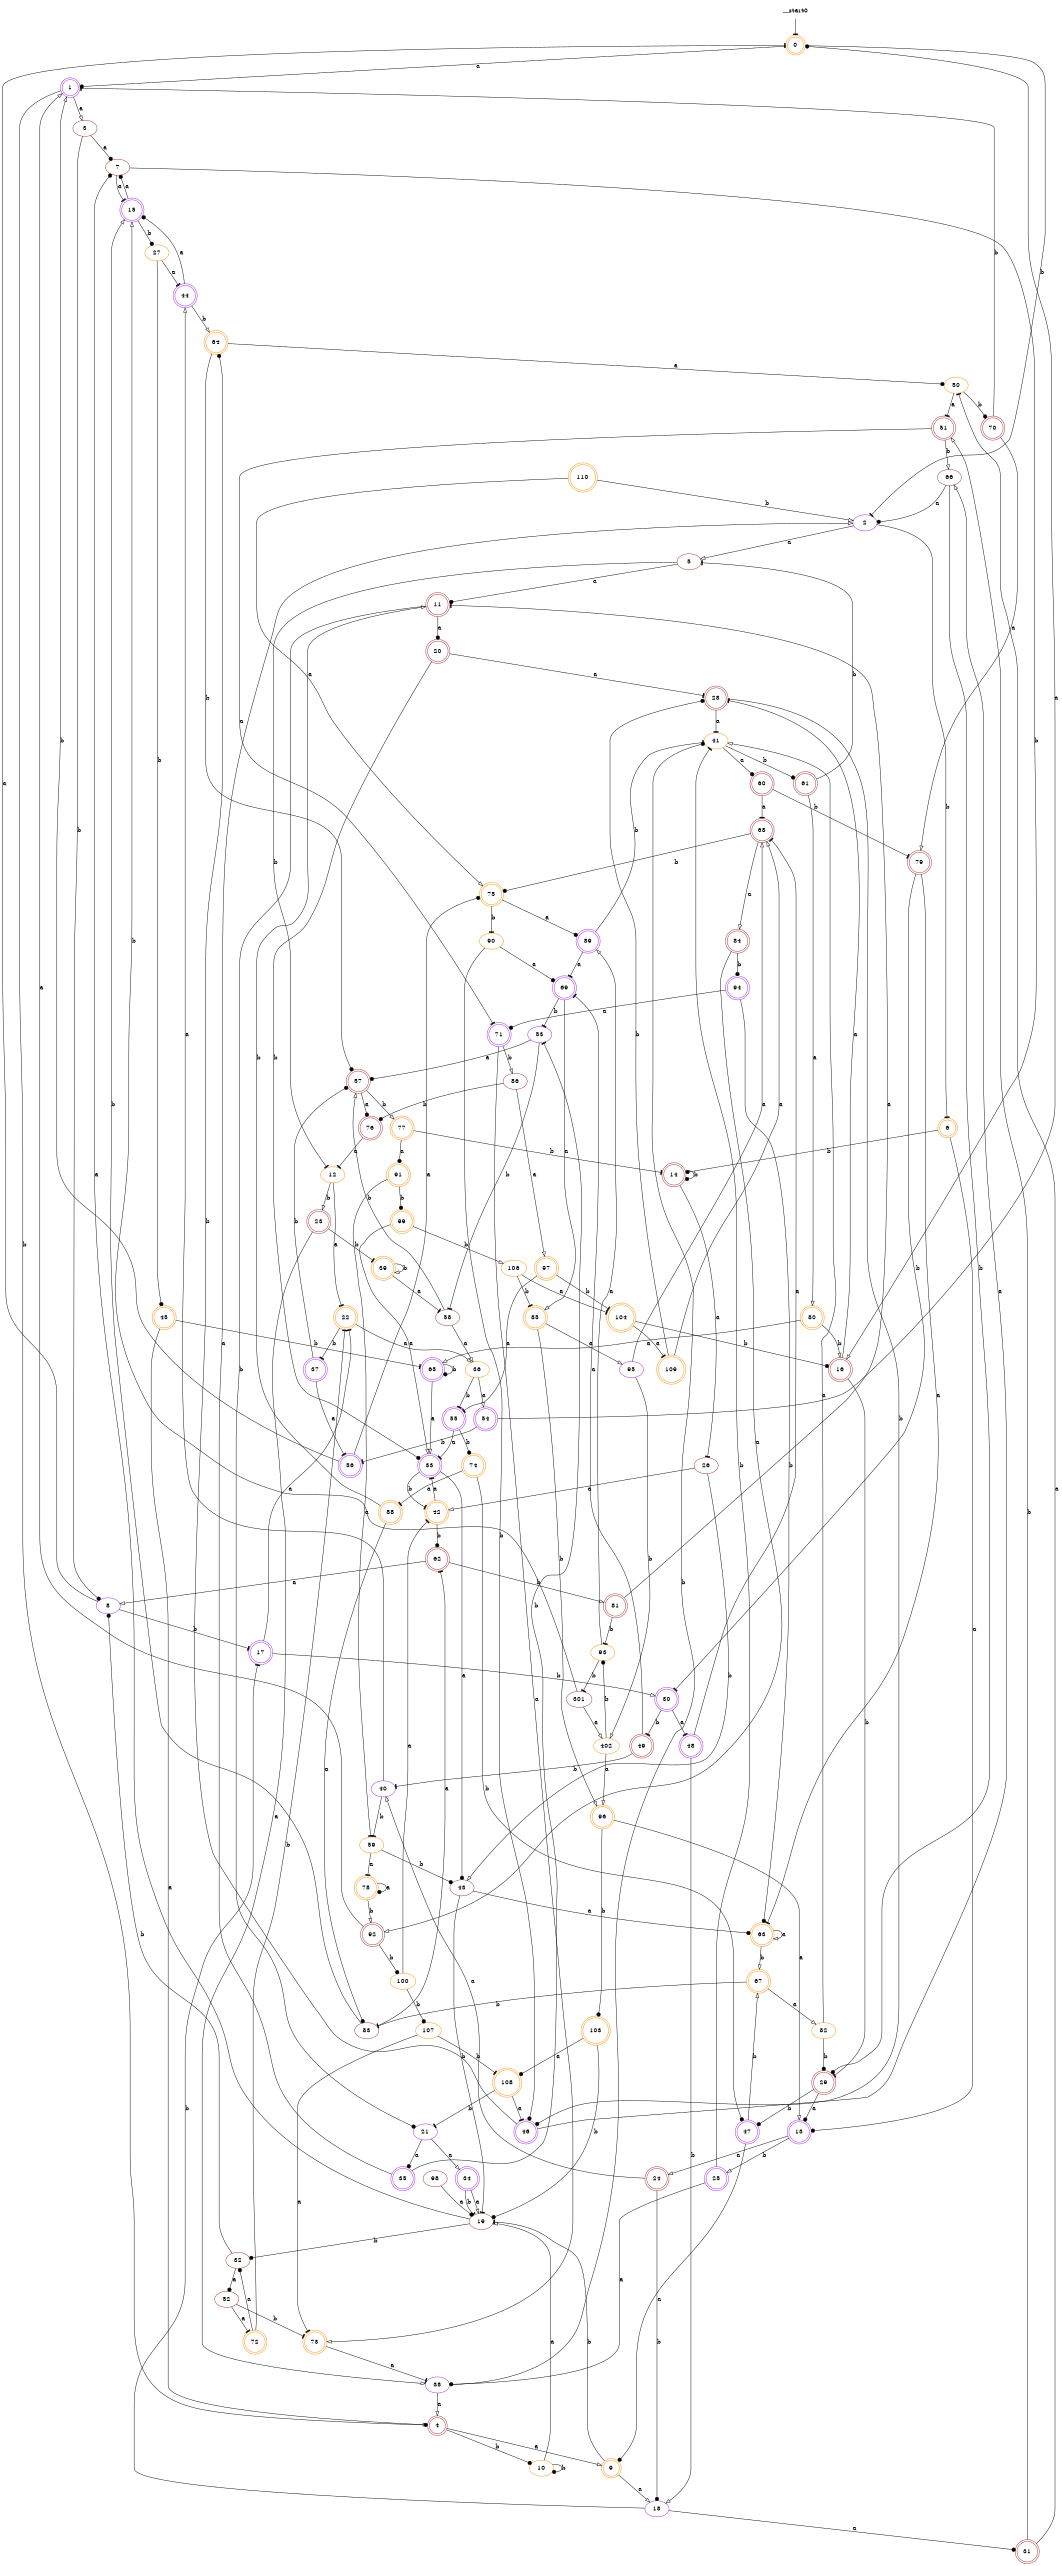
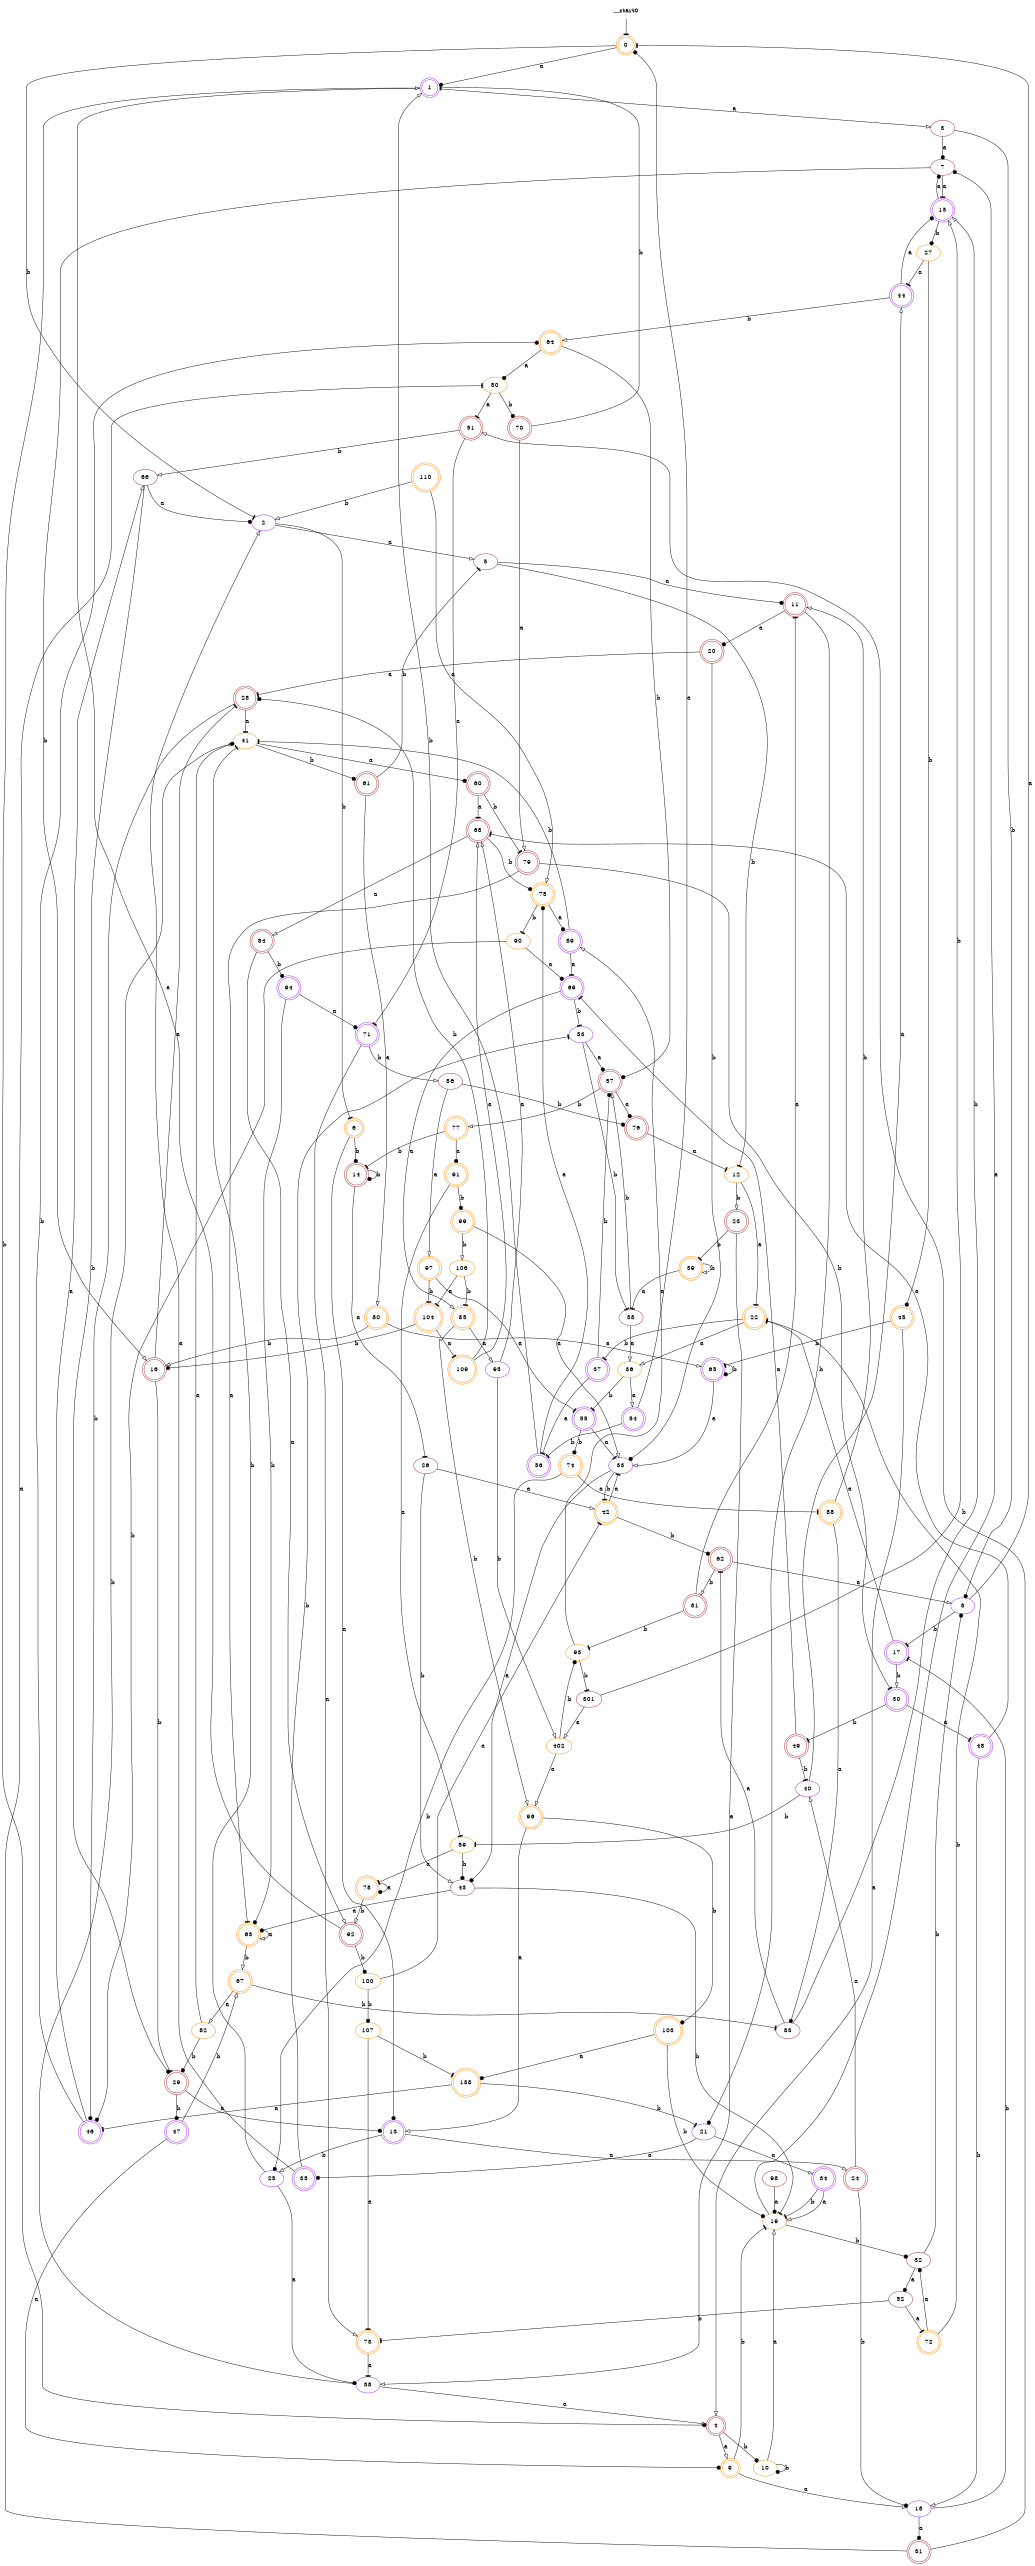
(430, 1466) -> (621, 1466)
(541, 1853) -> (429, 1798)
(507, 2083) -> (466, 2083)
(716, 2179) -> (272, 2179)
(481, 2221) -> (775, 2221)
